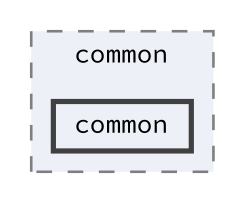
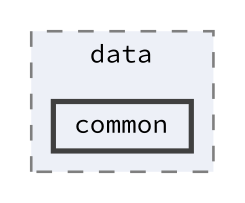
(122, 56) -> (122, 56)
